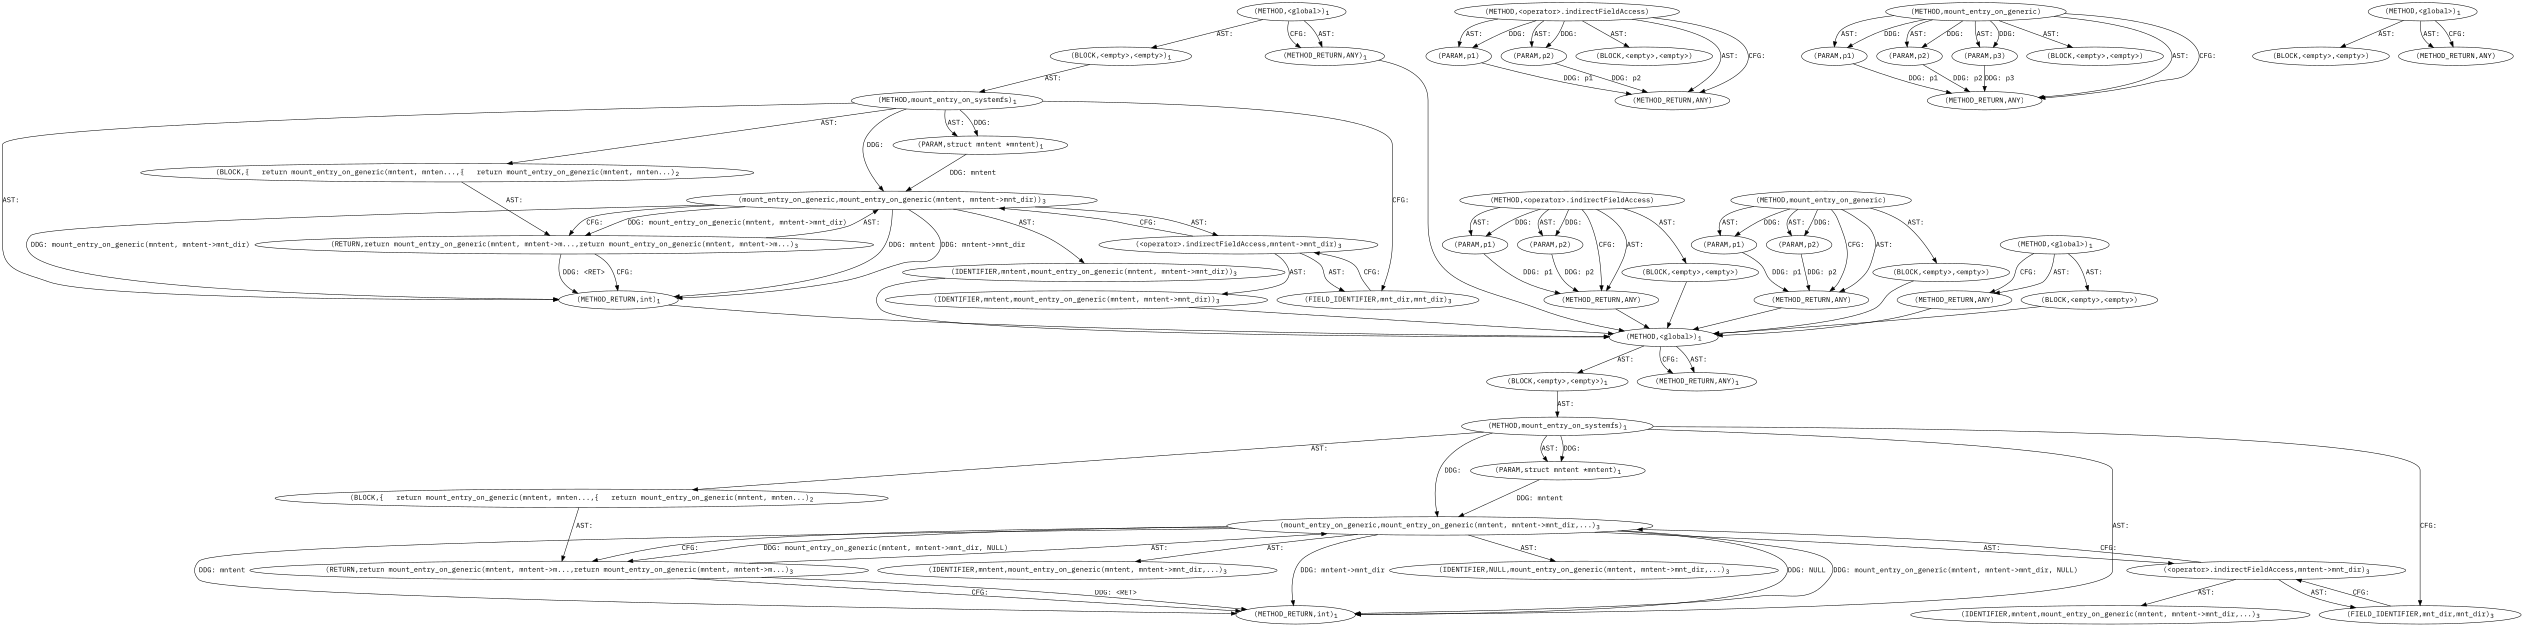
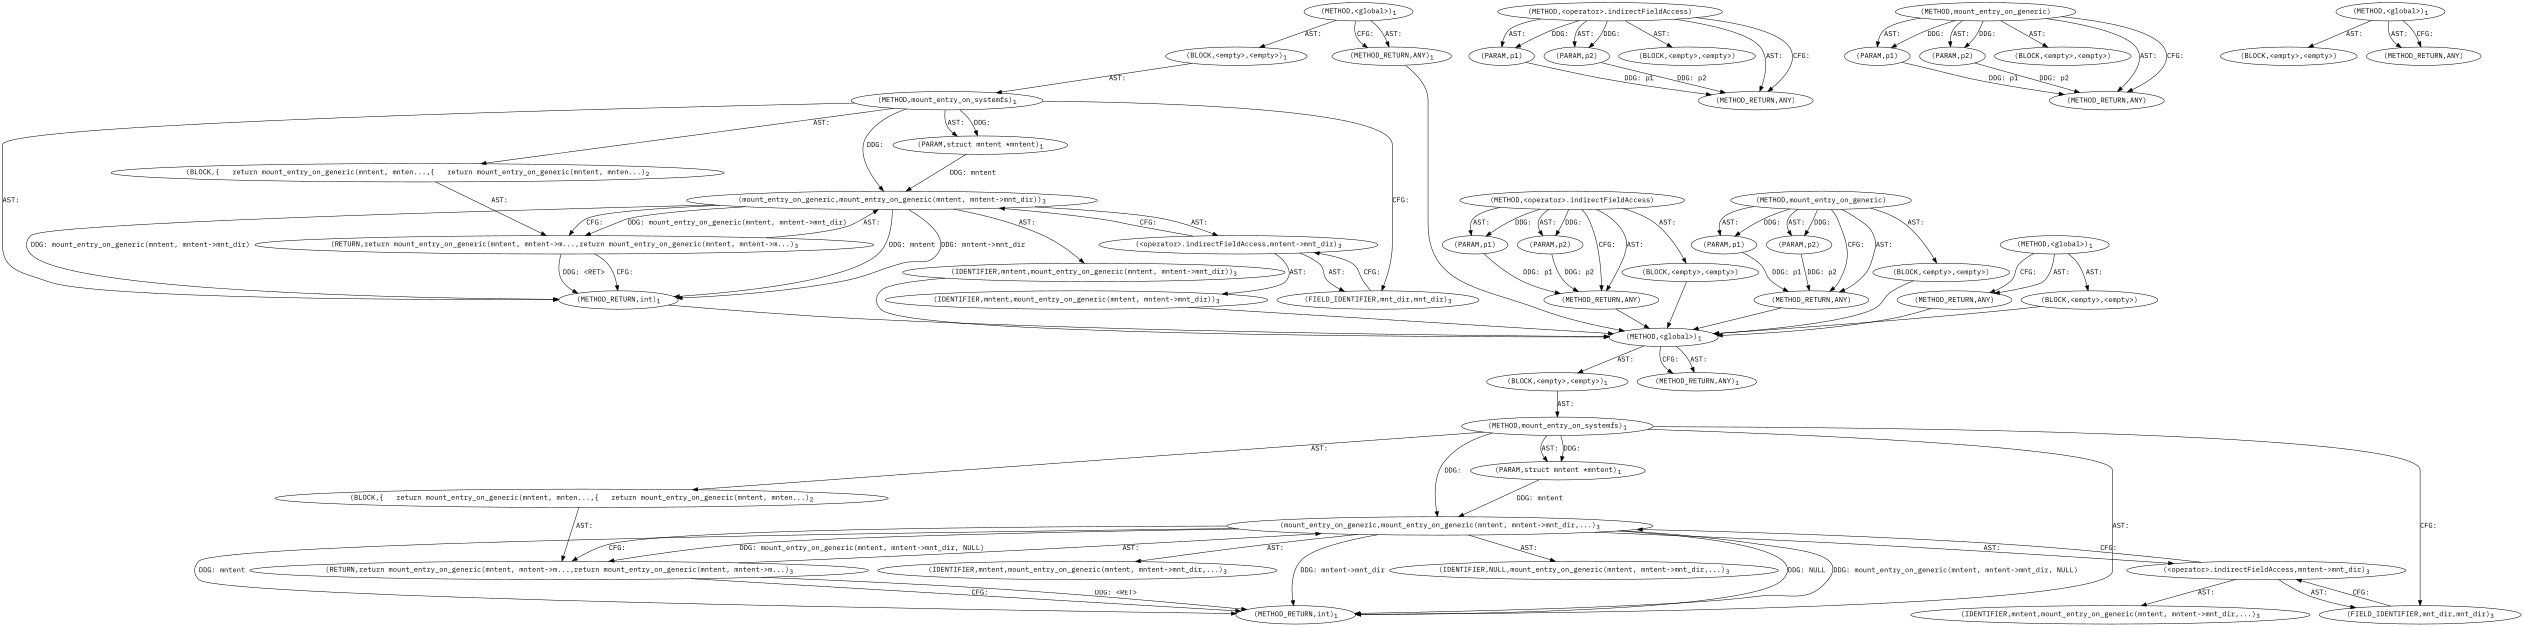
(1985, 56) -> none
